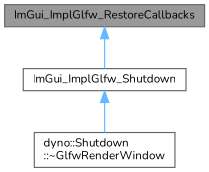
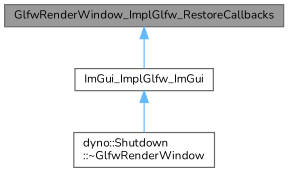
(105, 16) -> (144, 16)
(105, 80) -> (144, 80)
